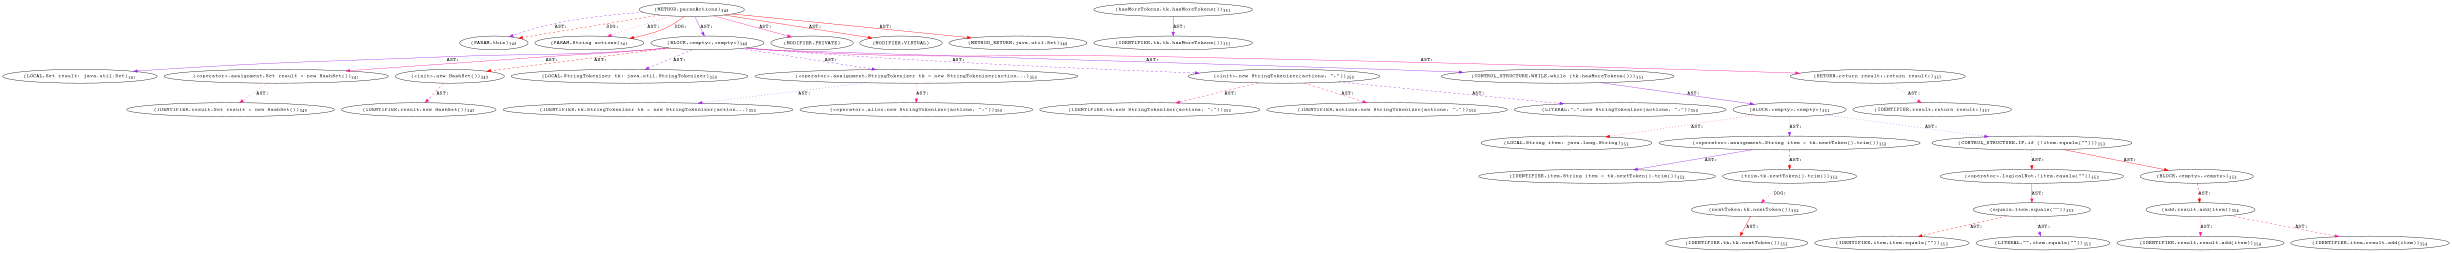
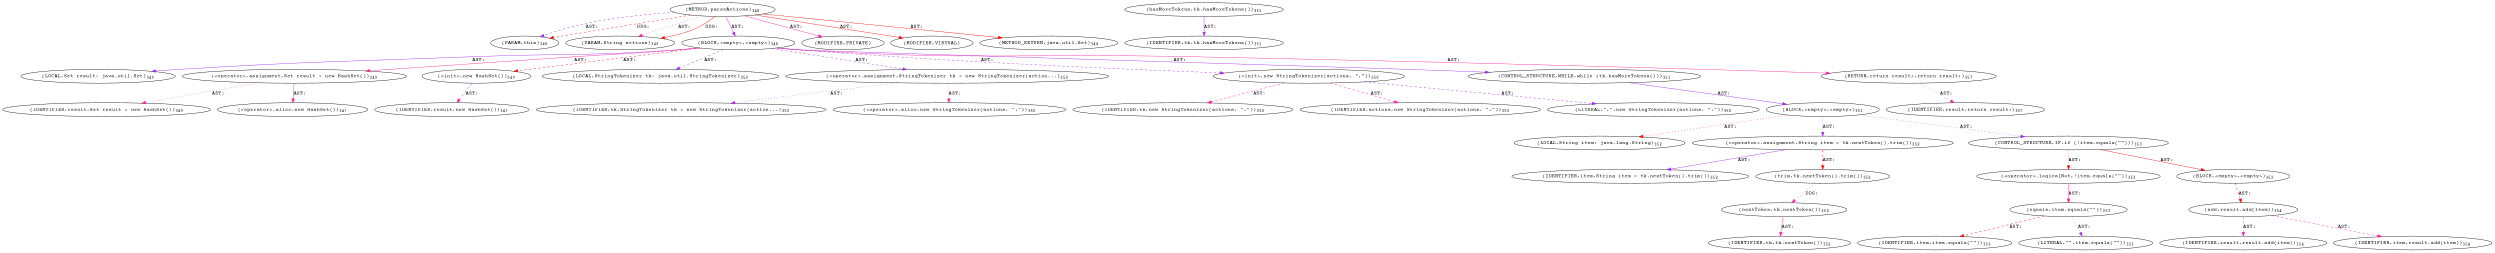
none -> (292, 110)
(2201, 224) -> (2243, 224)
(1746, 225) -> (1782, 224)
